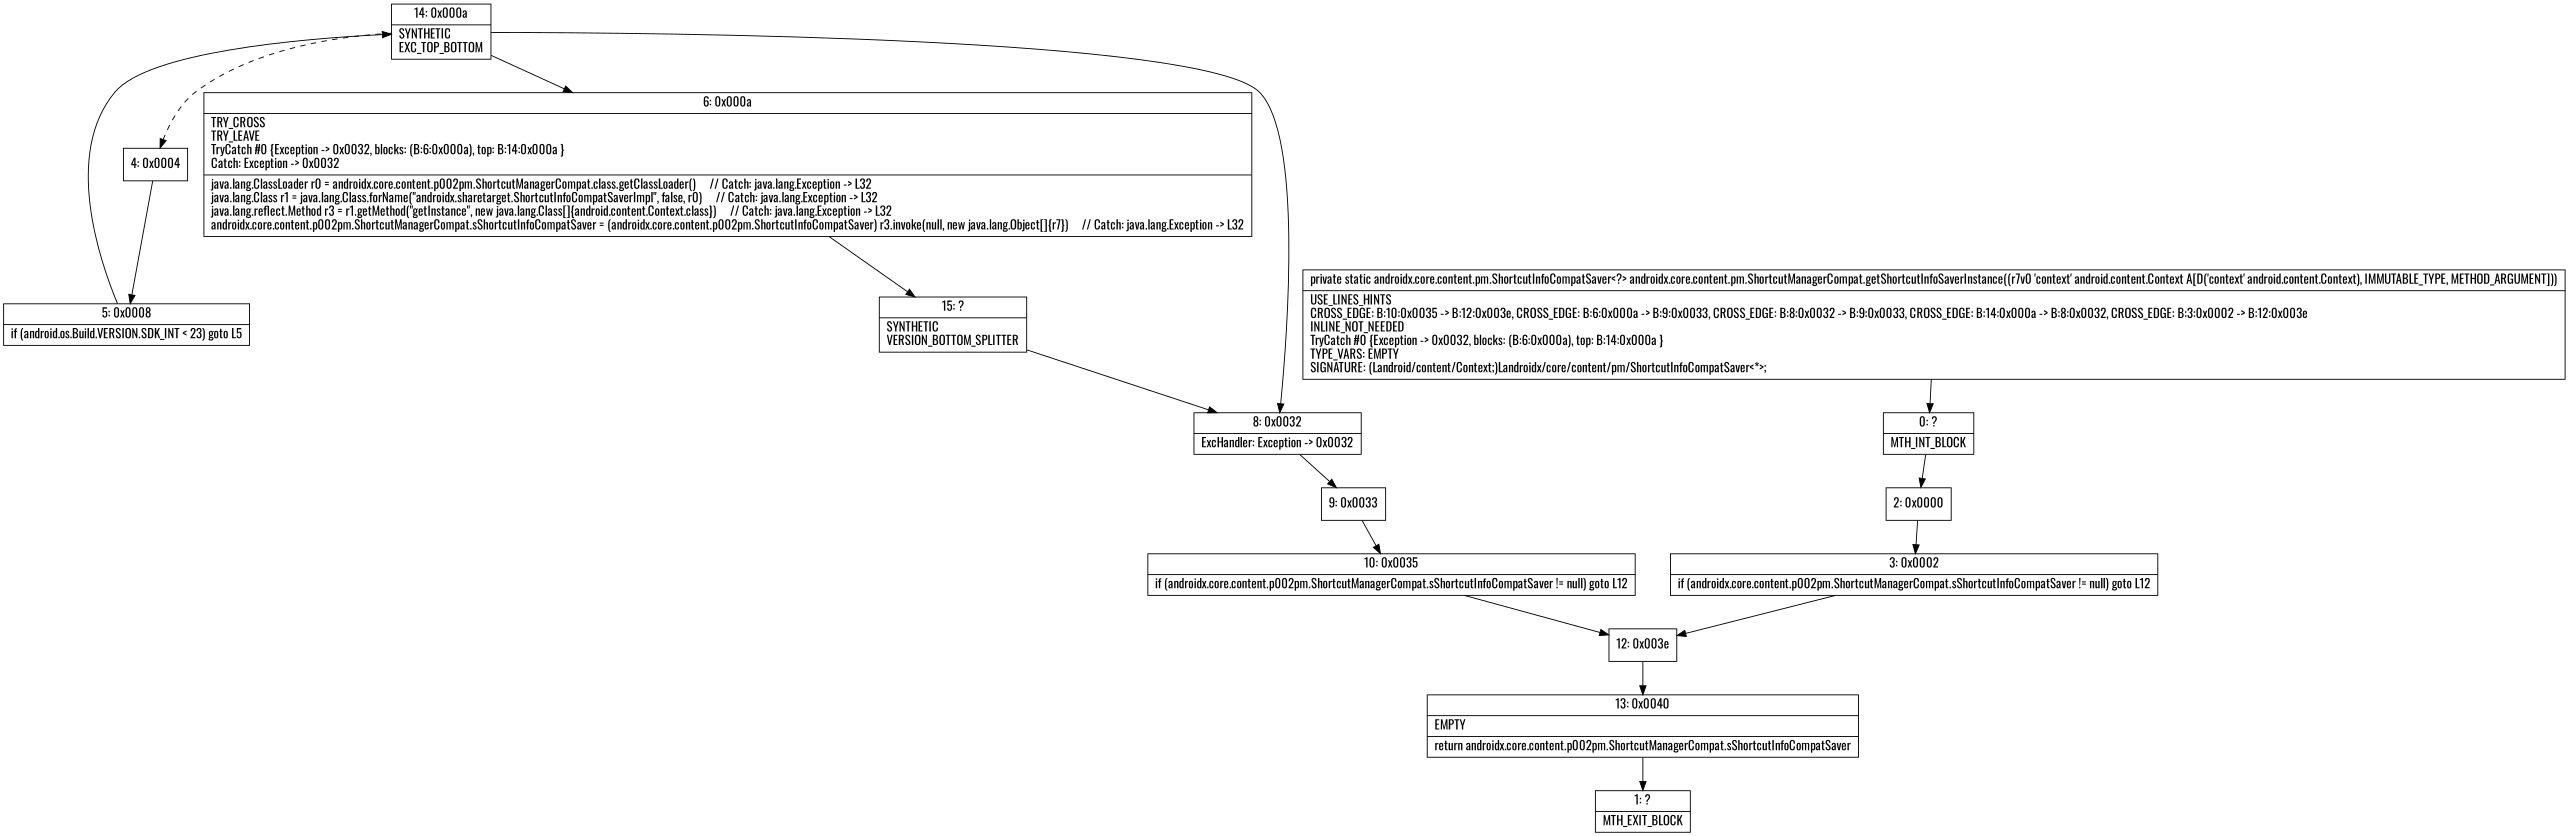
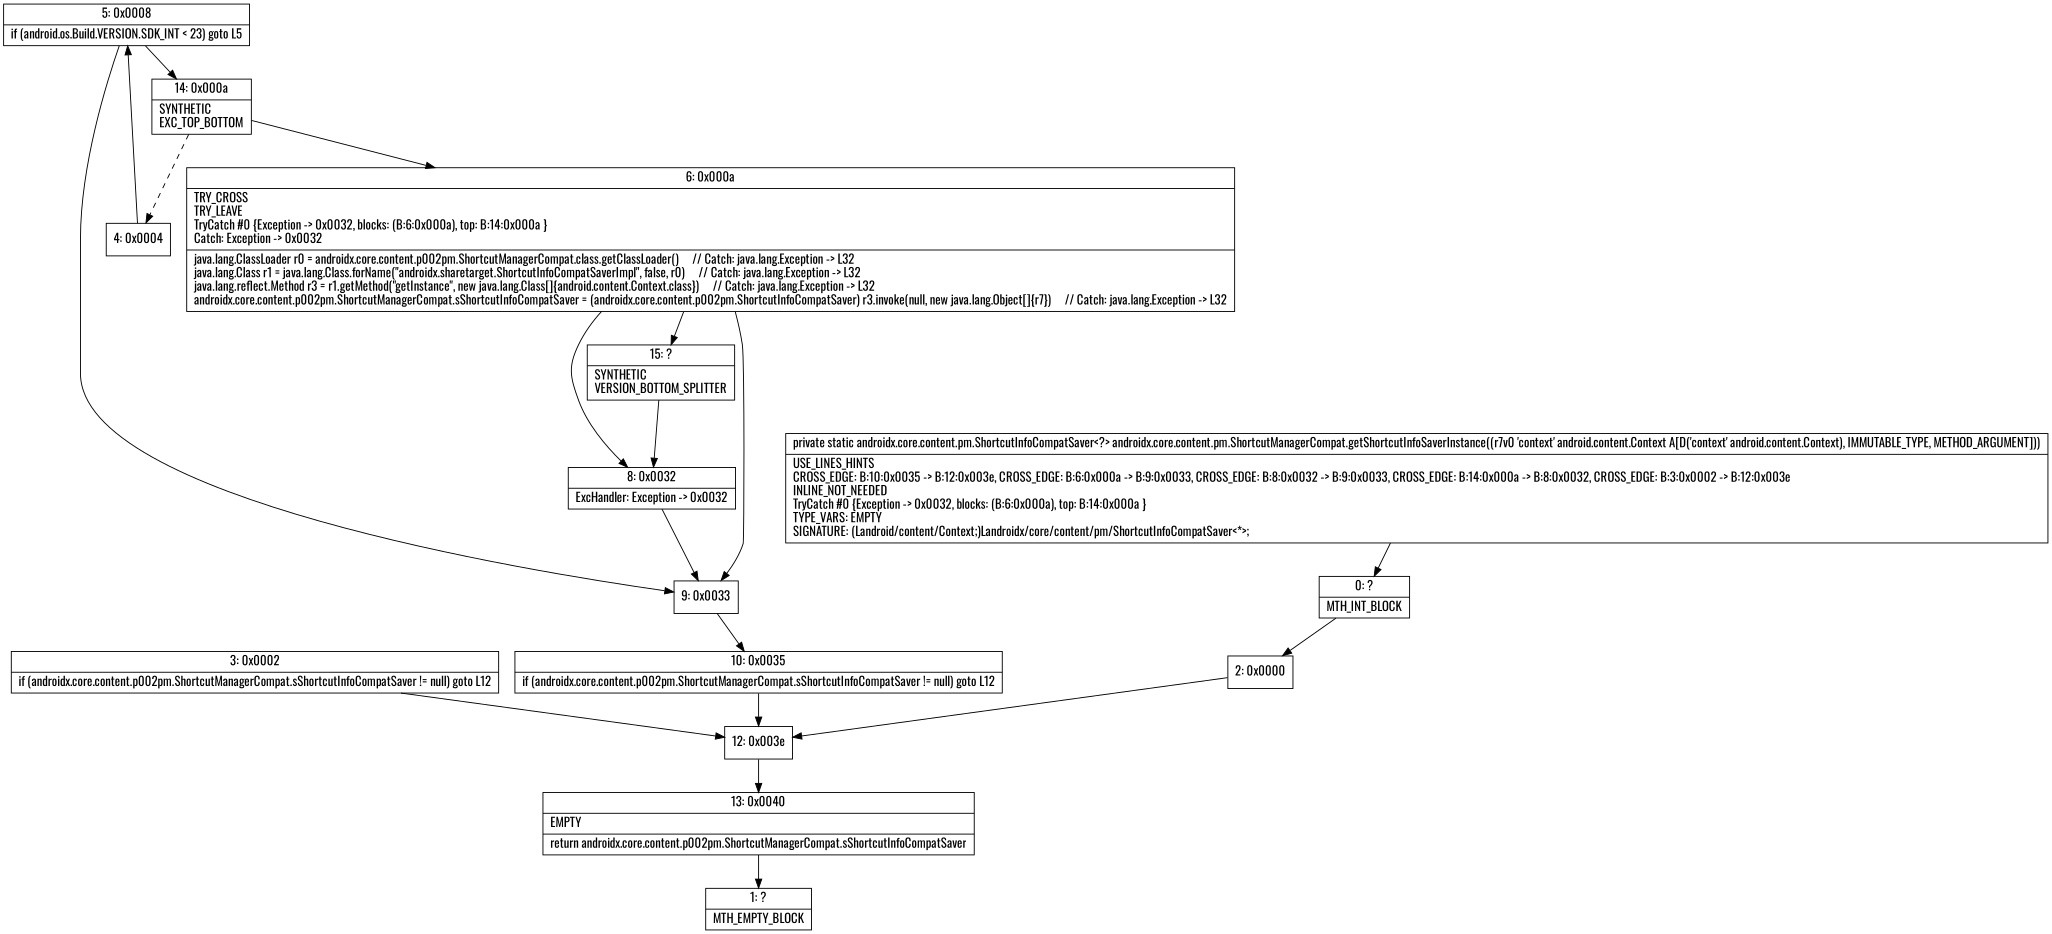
(1036, 49) -> (575, 389)
none -> (744, 444)
none -> (191, 475)
(1917, 533) -> (1015, 707)
(1643, 821) -> (759, 919)
